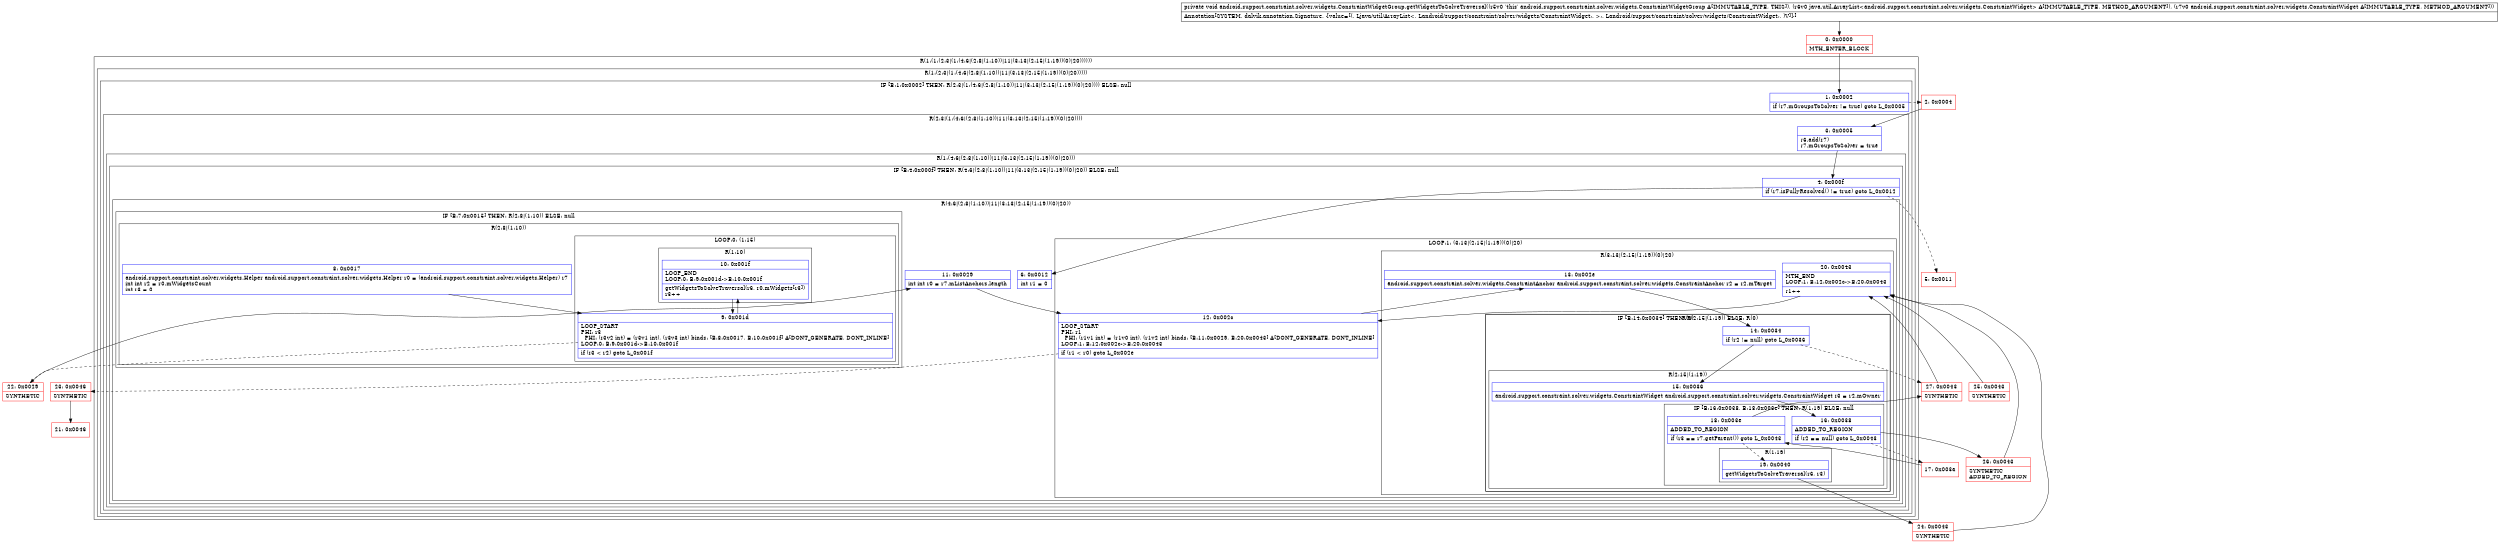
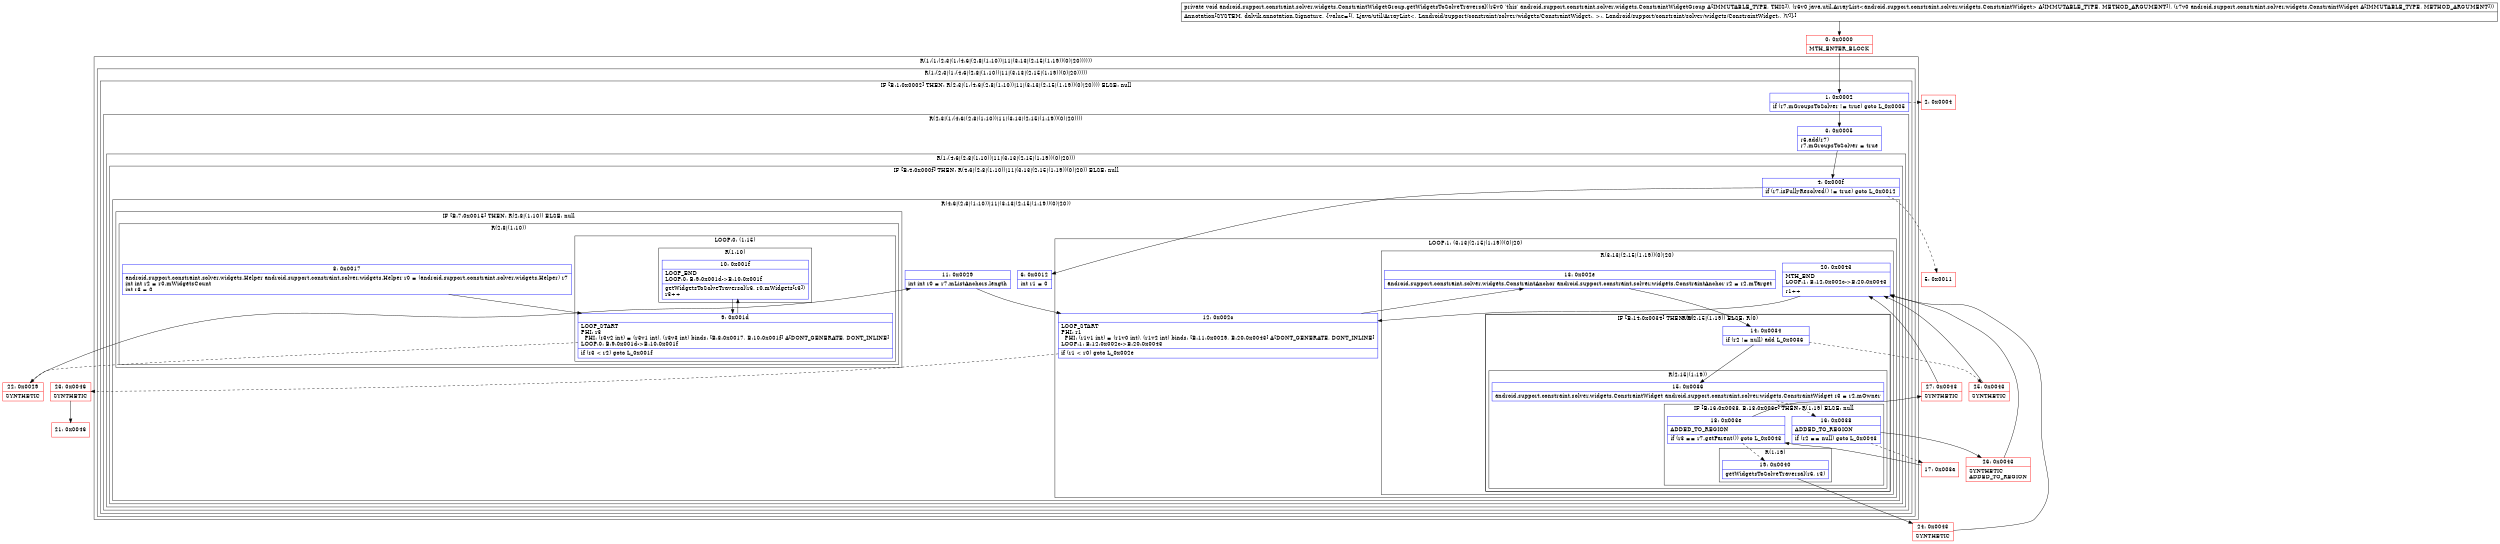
(1898, 117) -> (1839, 117)
(1766, 340) -> (1765, 340)
(1860, 361) -> (1887, 354)
(1796, 407) -> (1796, 407)
